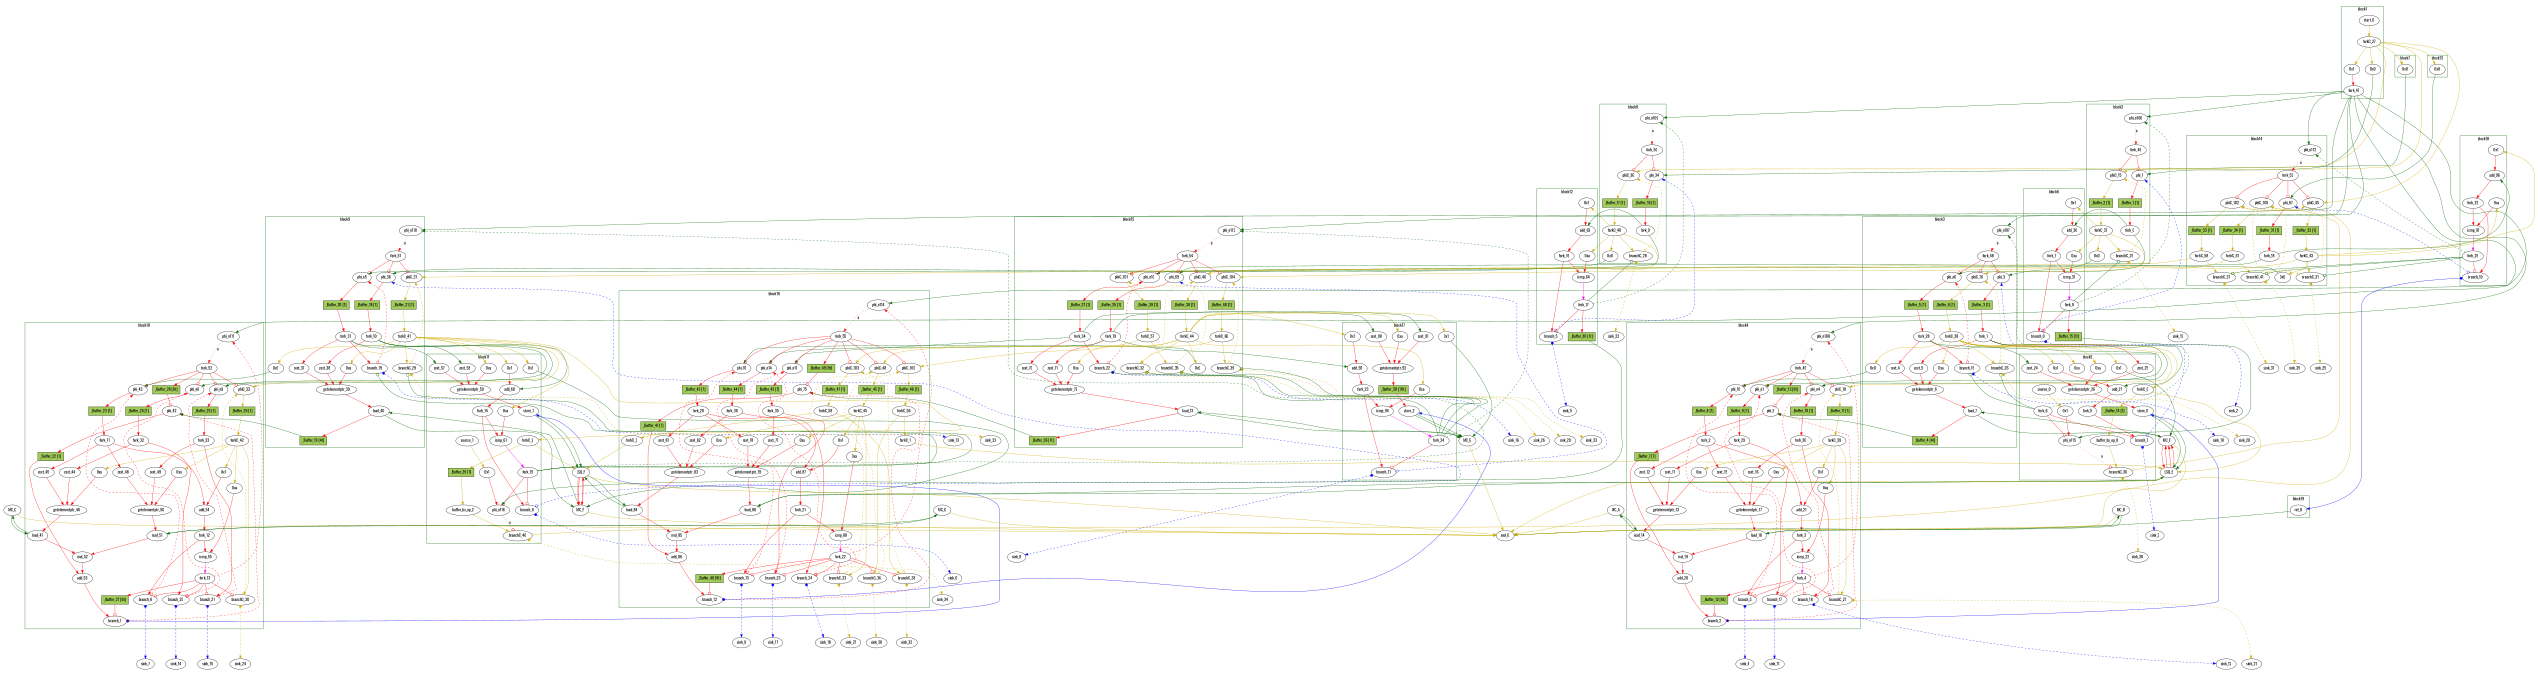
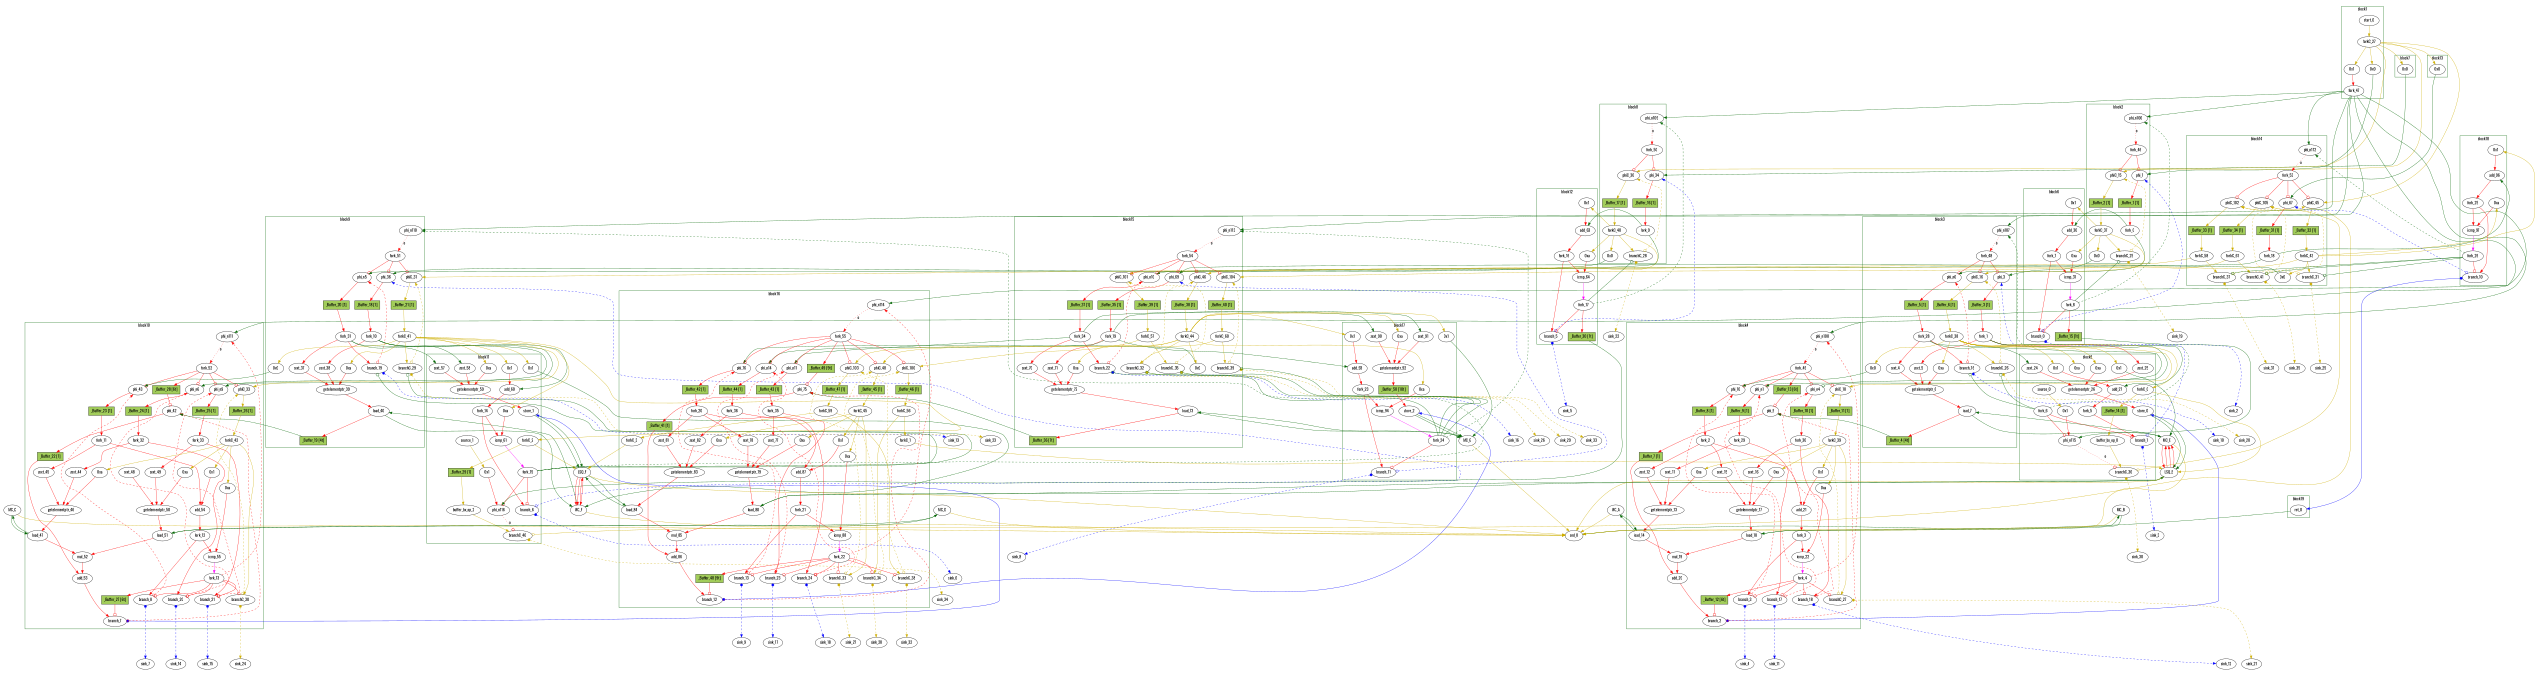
(2040, 380) -> (2040, 380)
(113, 455) -> none
